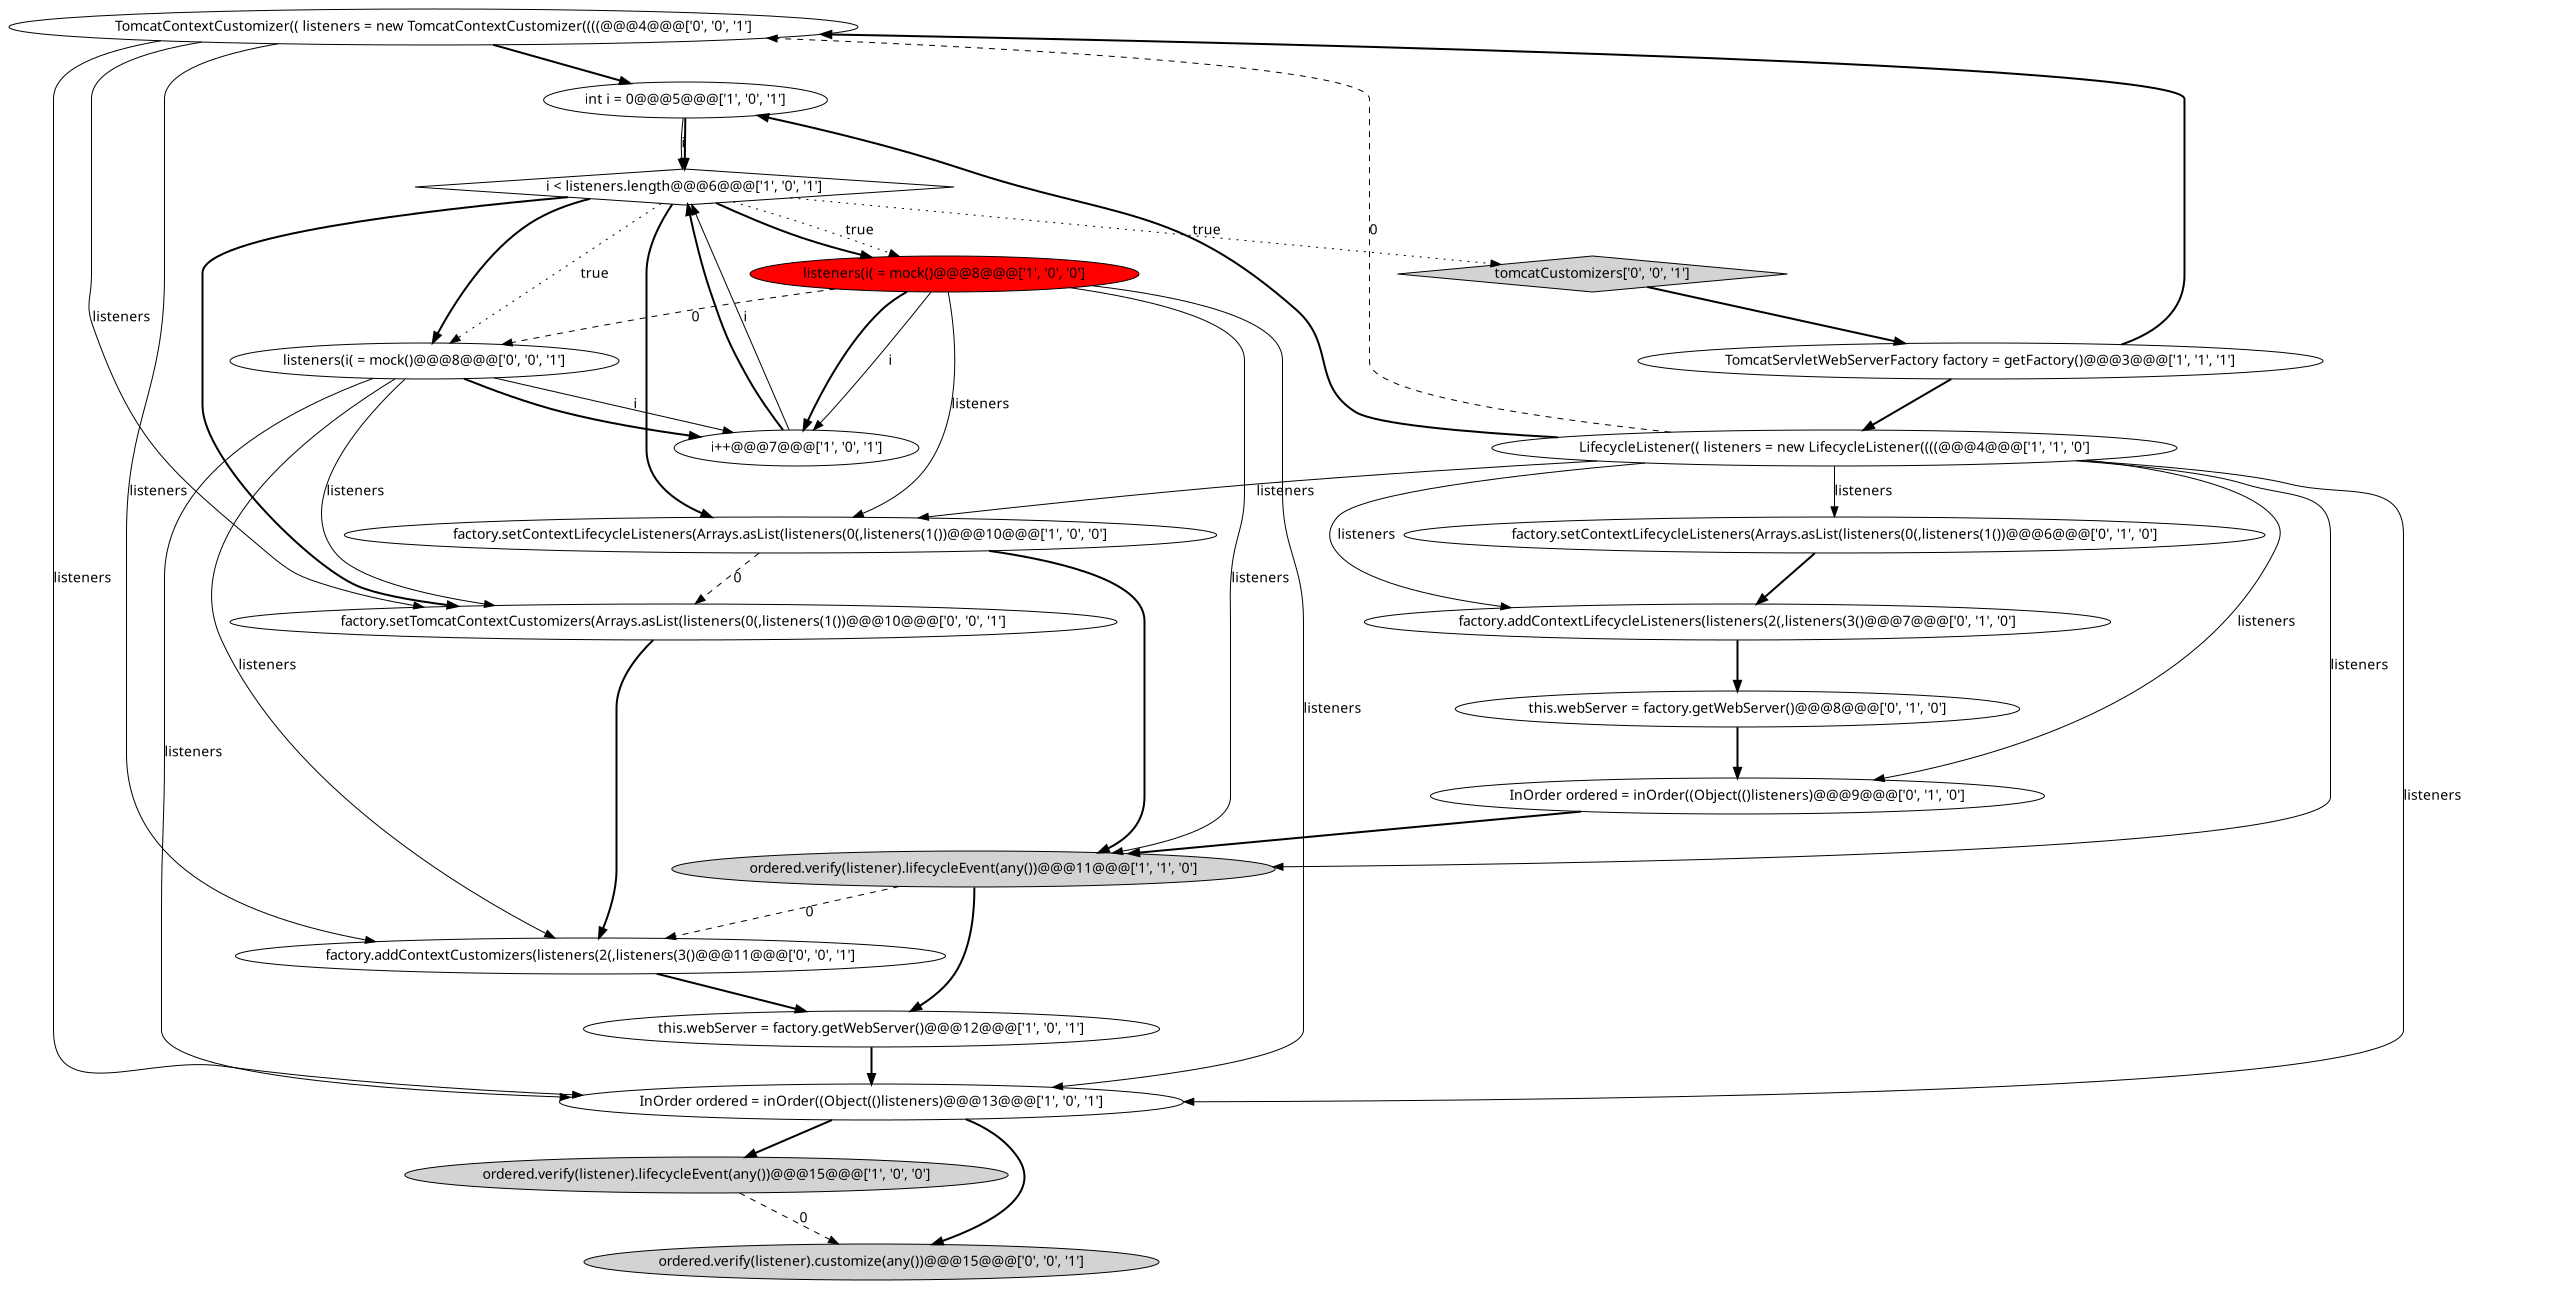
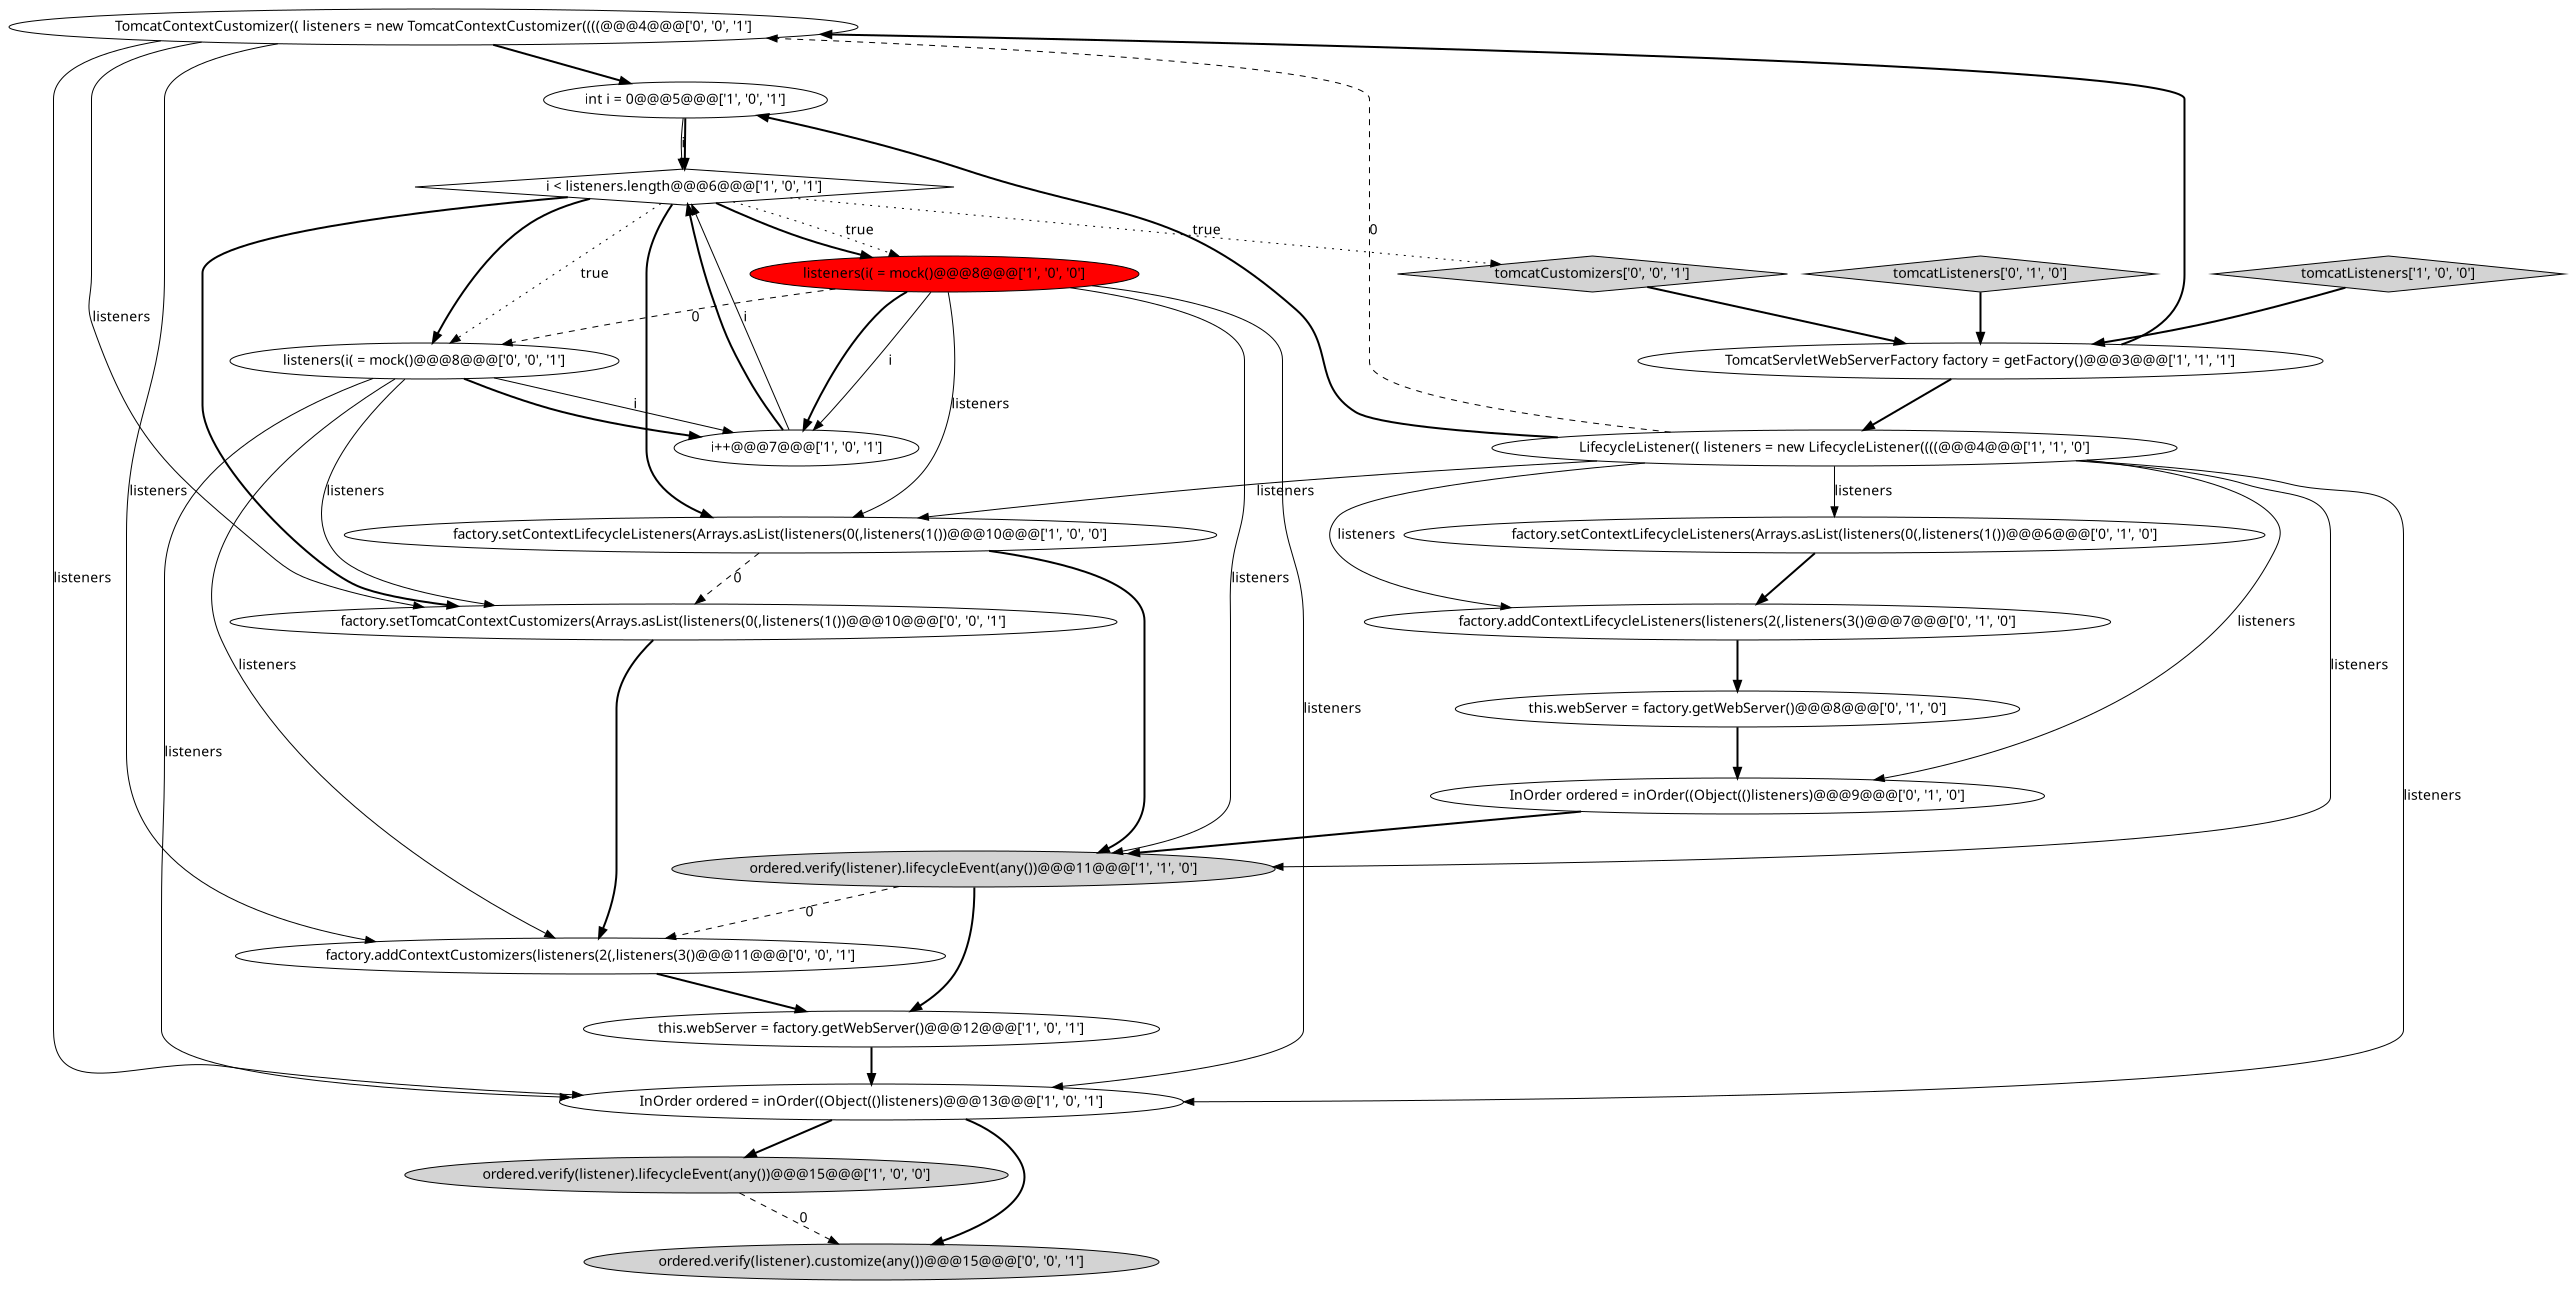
none -> (1980, 274)
none -> (2388, 274)
